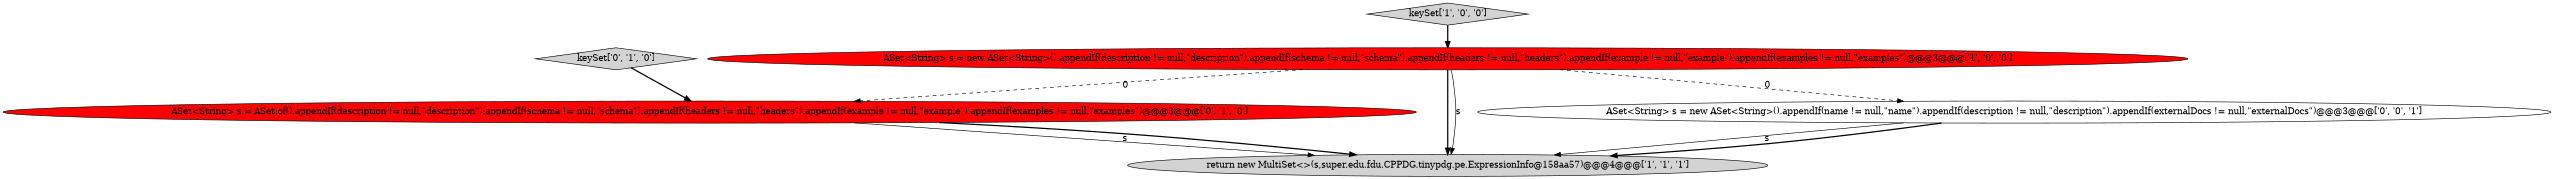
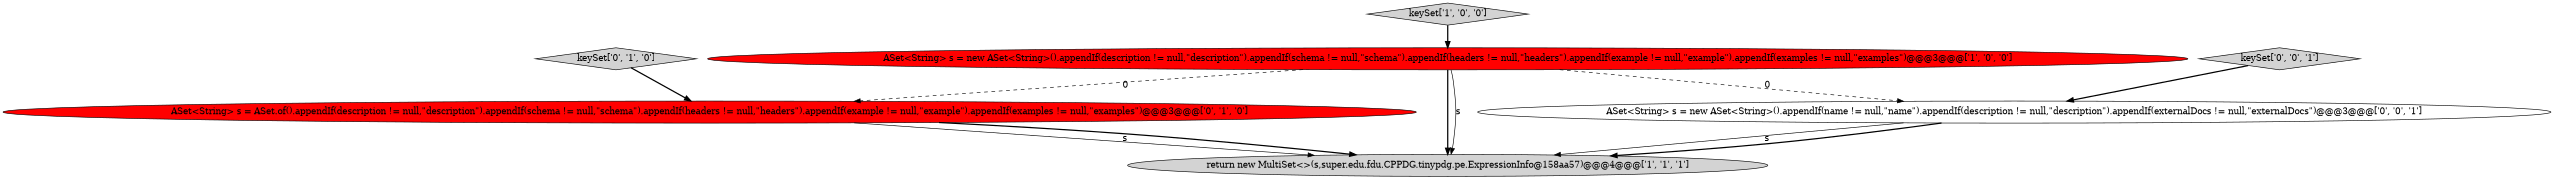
none -> (2279, 59)
